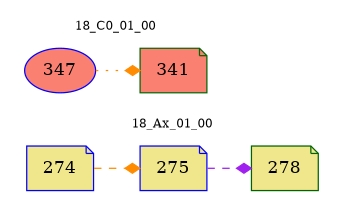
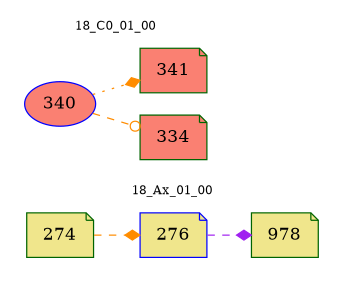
(60, 71) -> (60, 104)
none -> (173, 137)
(60, 168) -> (60, 235)
(173, 168) -> (173, 235)
(285, 168) -> (285, 235)
